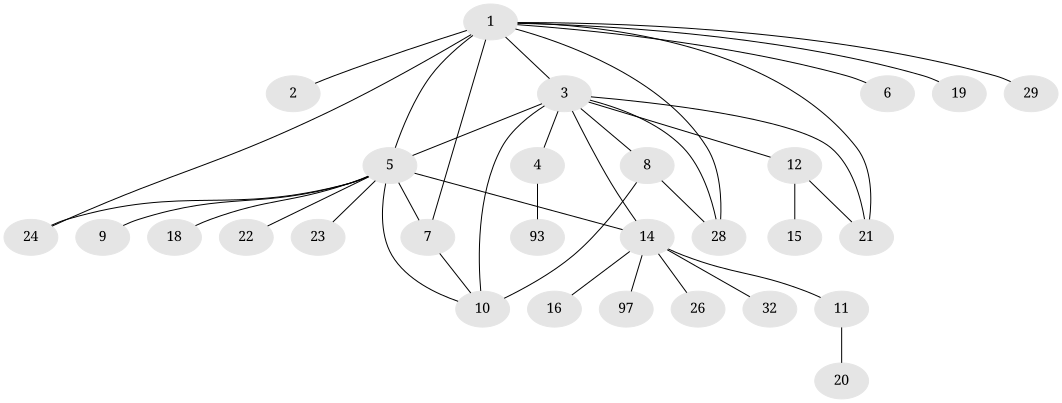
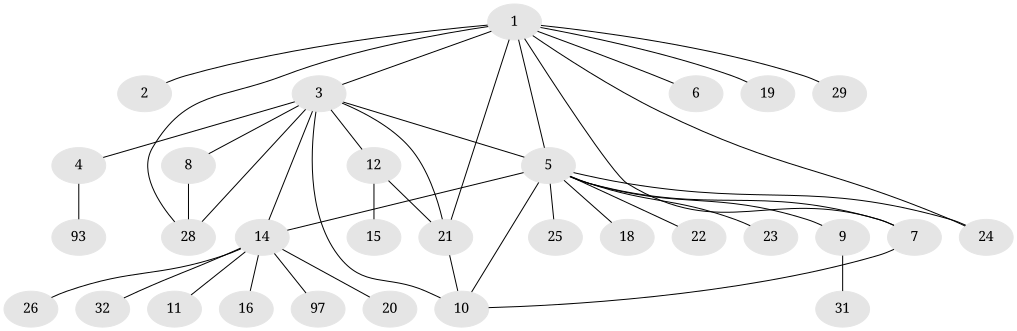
none -> (555, 237)
(579, 250) -> (454, 273)
none -> (843, 309)
(842, 345) -> (326, 273)
